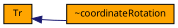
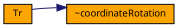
(54, 20) -> (44, 8)
